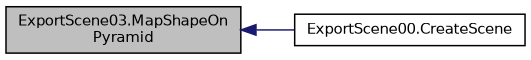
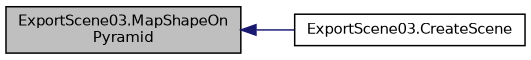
(410, 30) -> (410, 30)
